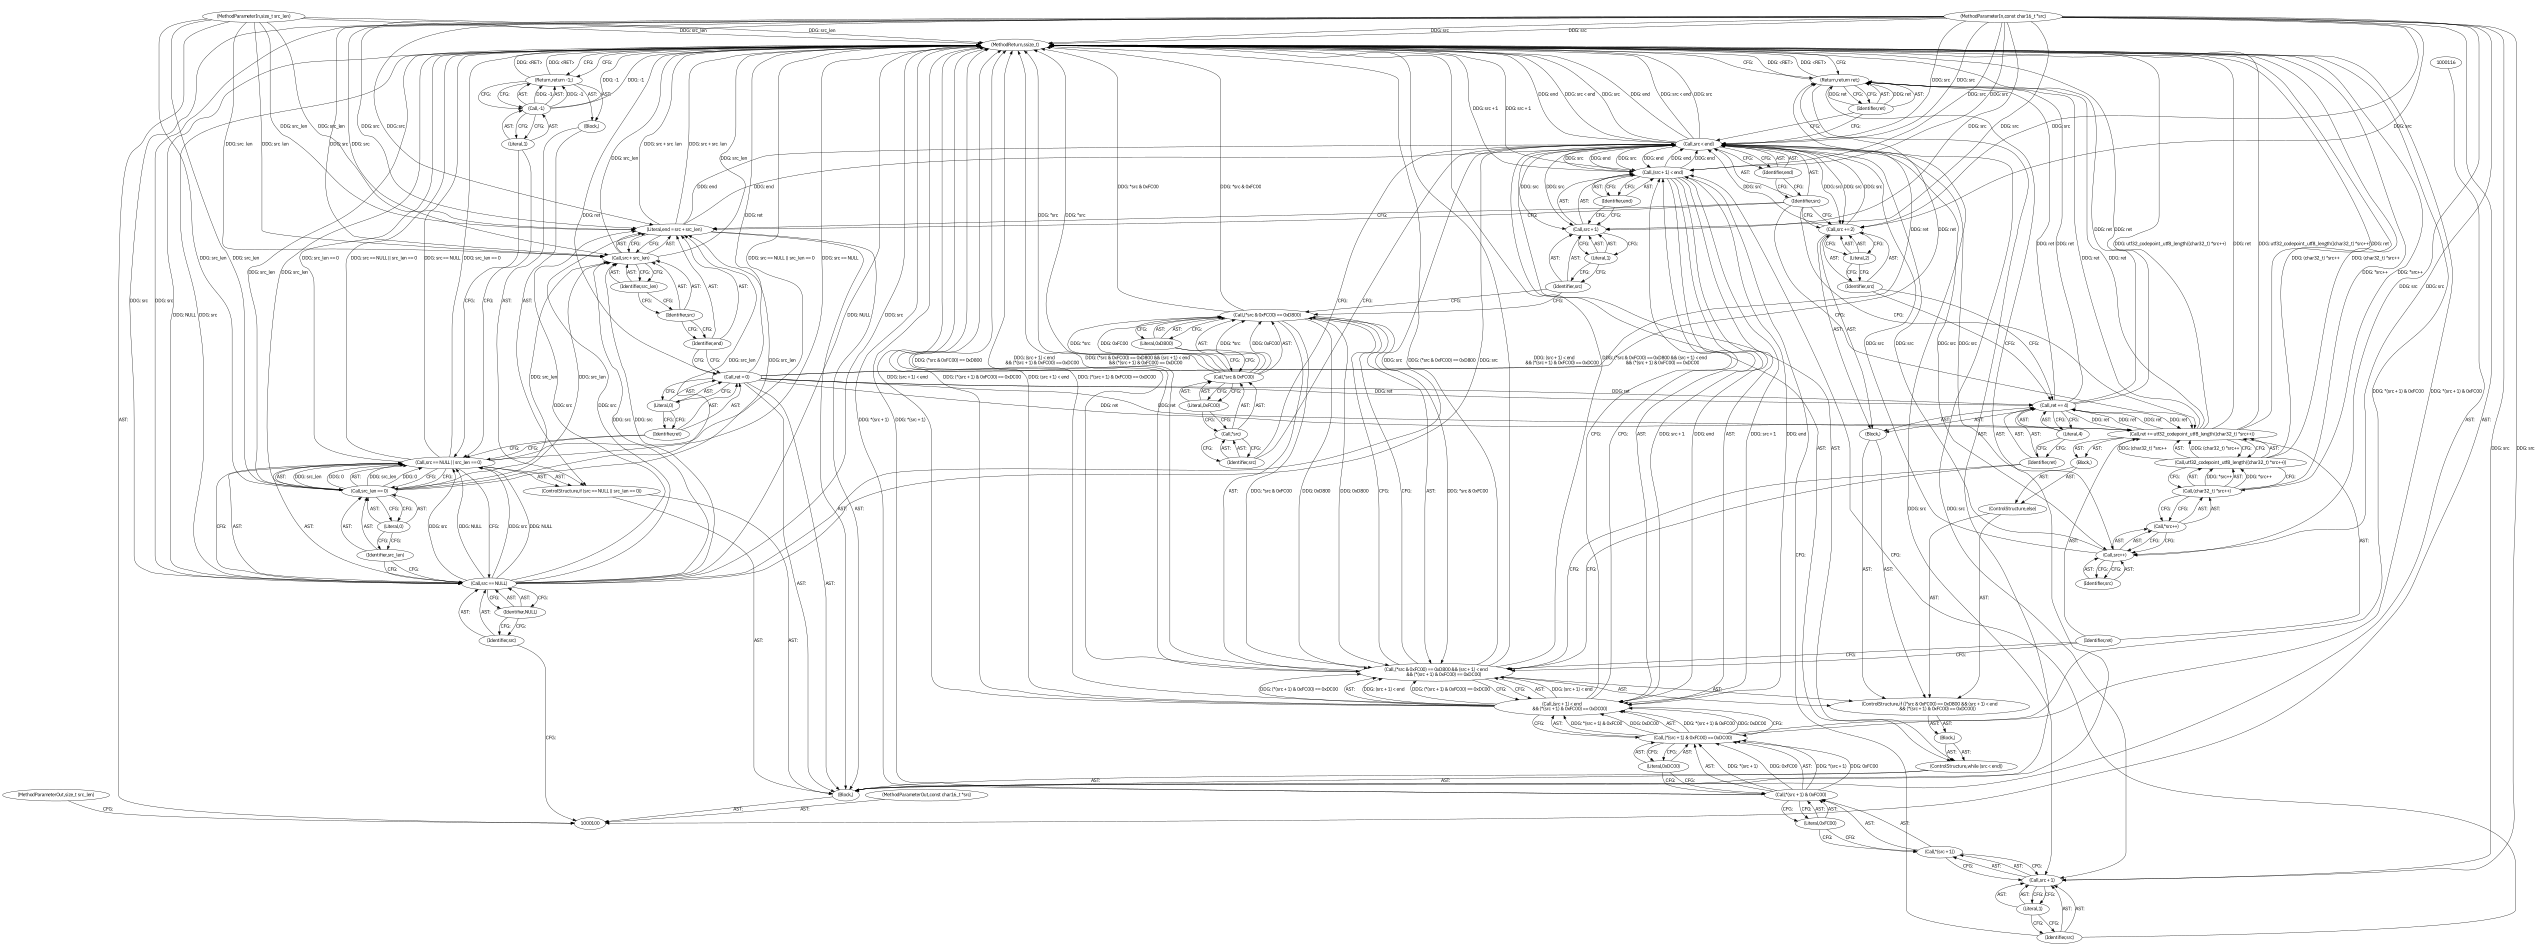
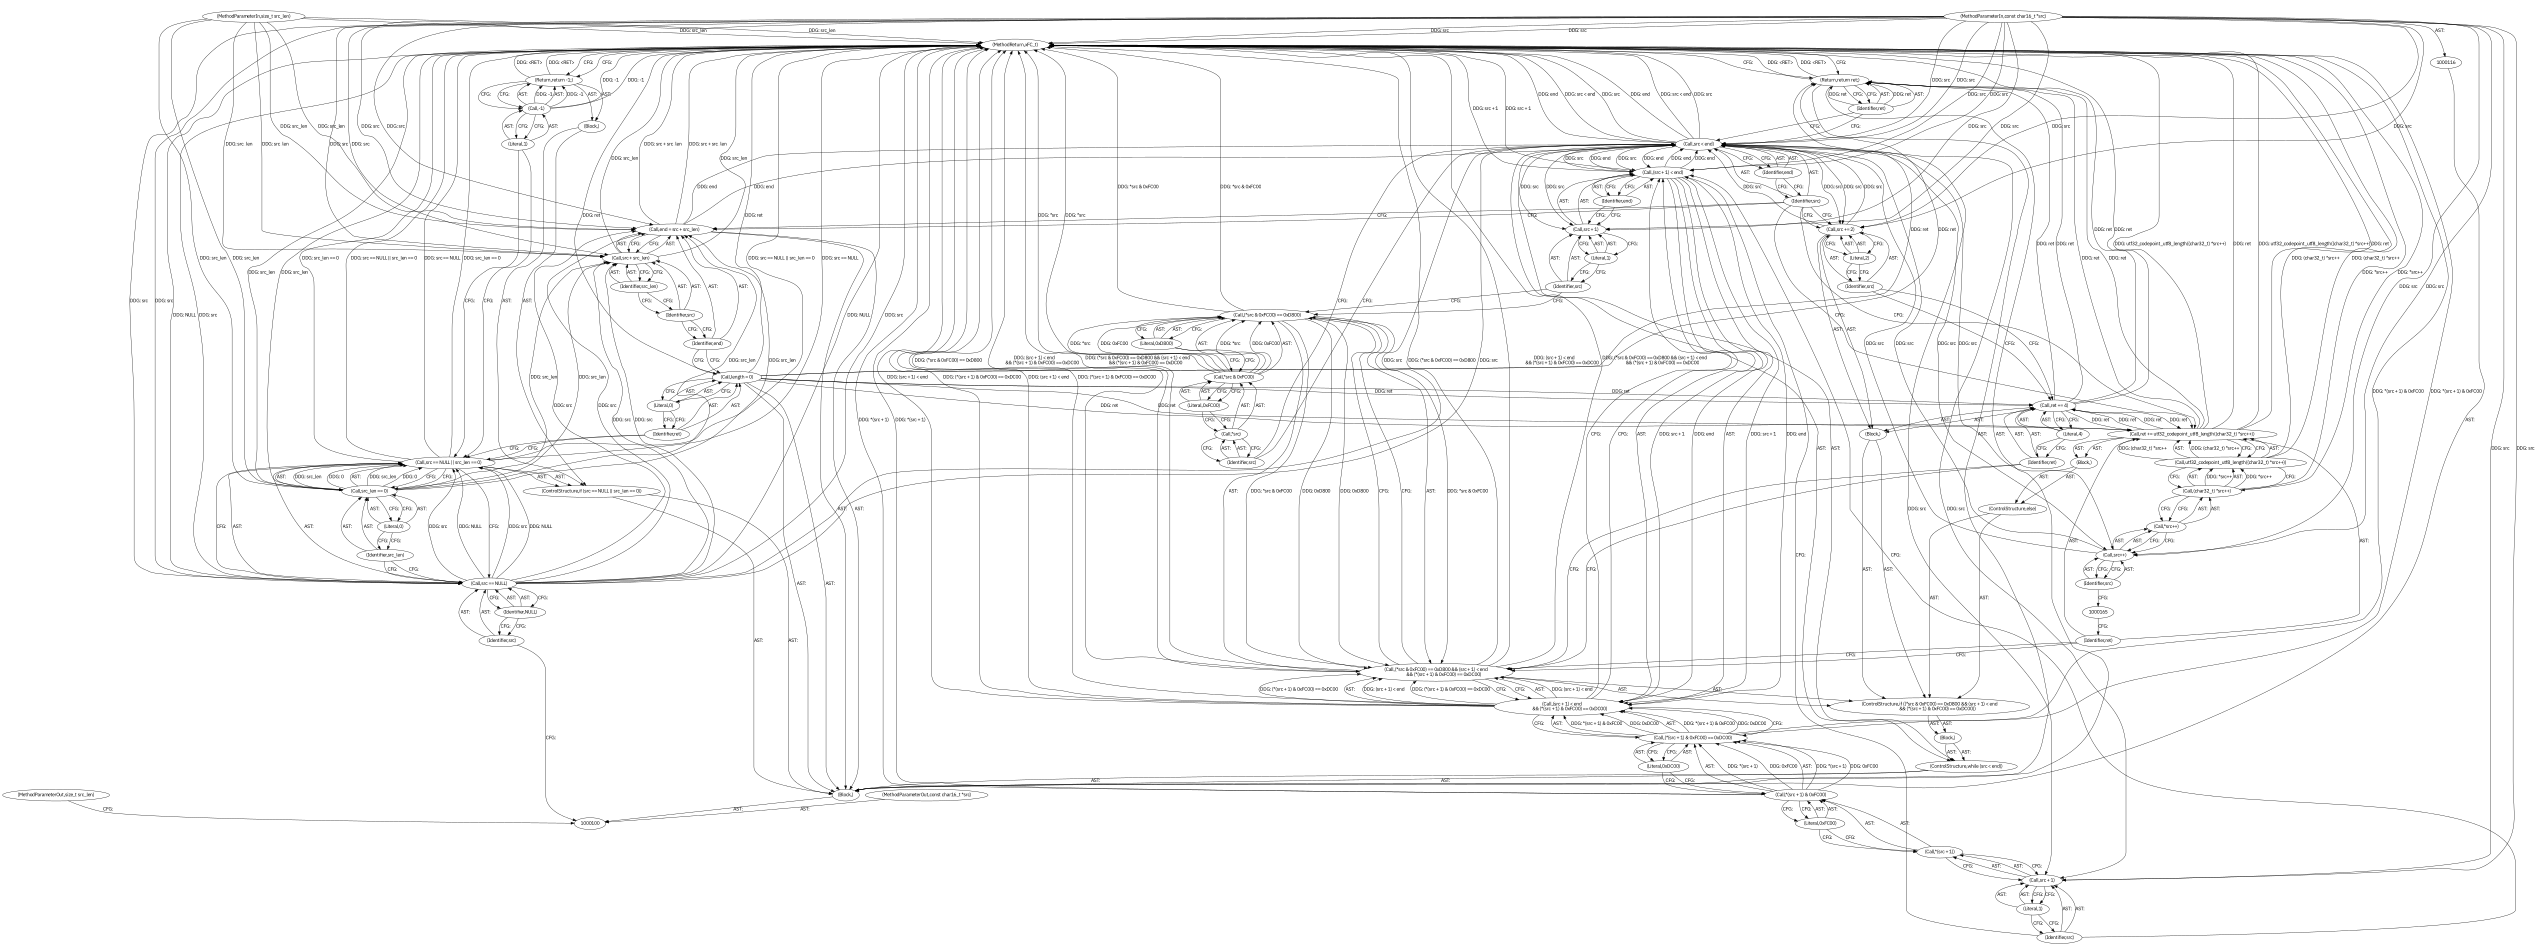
(1015, 45) -> (1015, 45)
(674, 230) -> (674, 230)
(737, 377) -> (737, 377)
(119, 609) -> none
none -> (2098, 612)
(2031, 789) -> (2261, 18)
